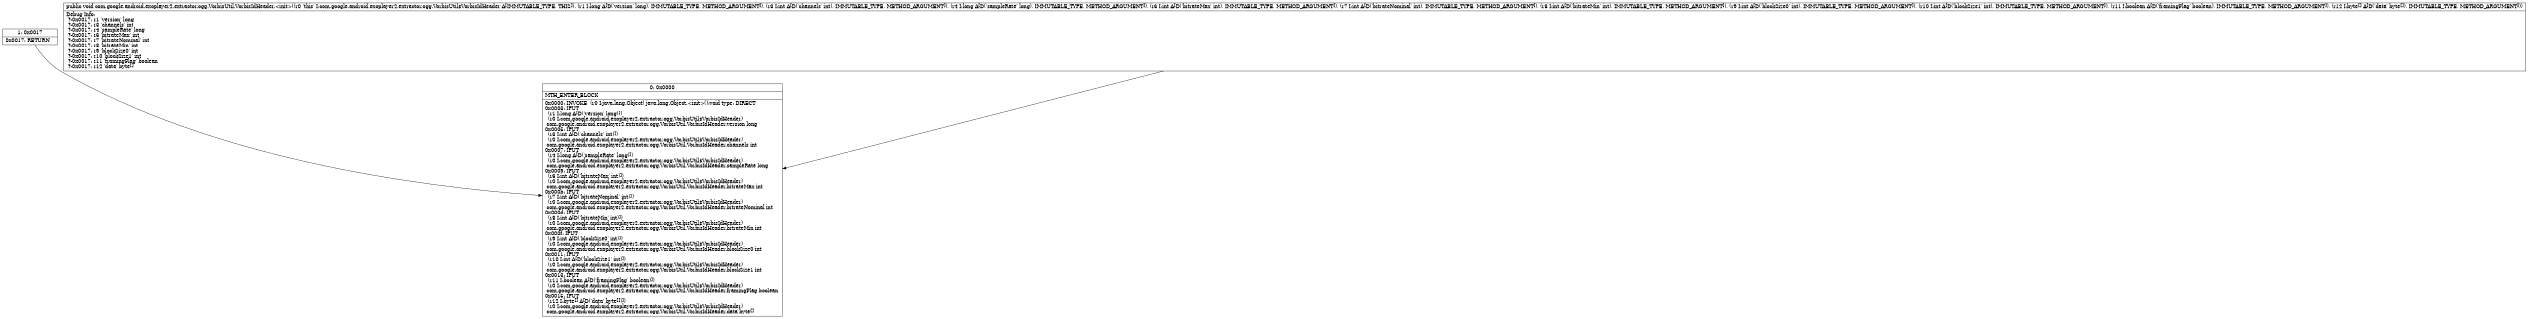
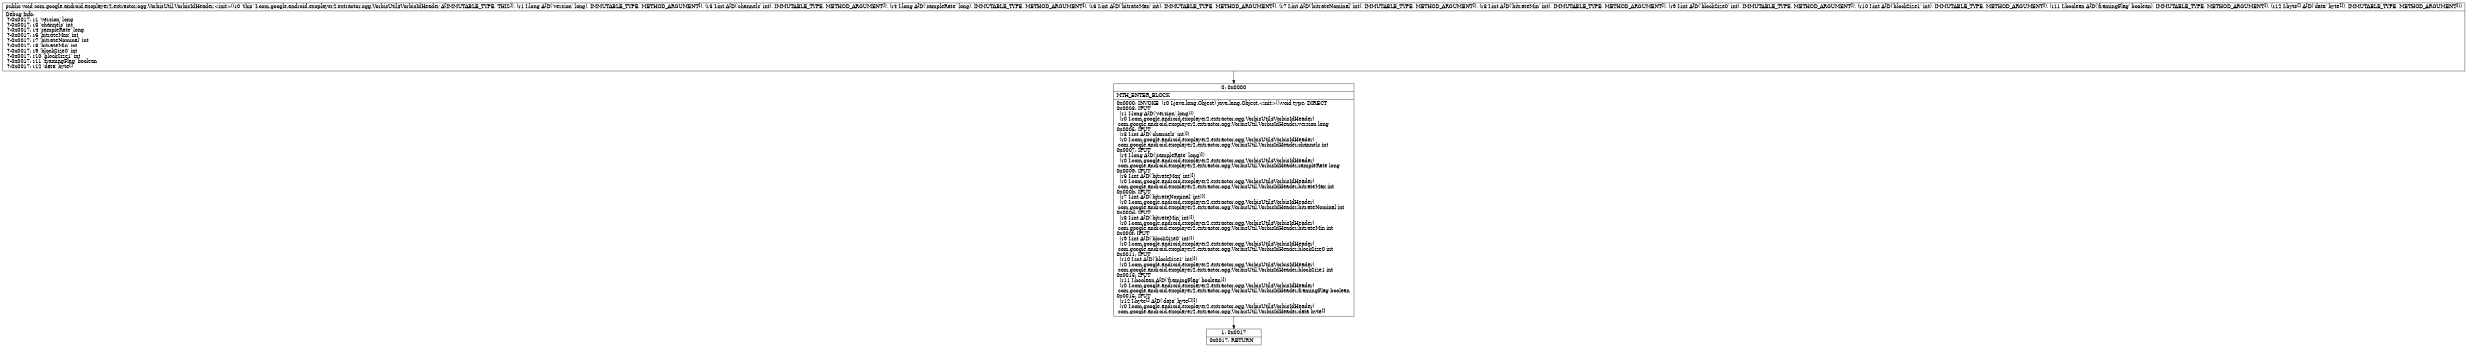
(275, 154) -> (1234, 321)
